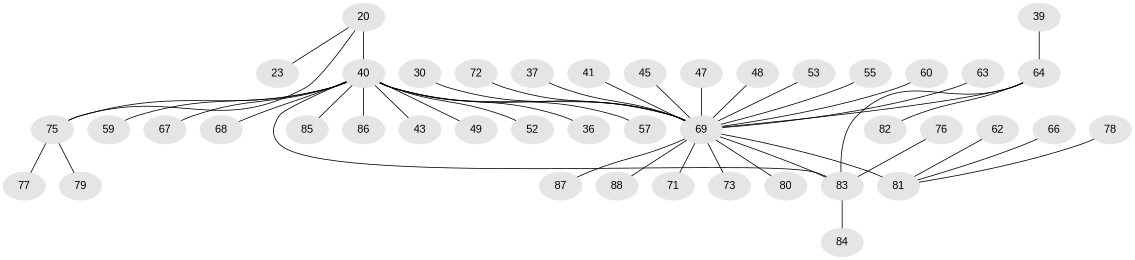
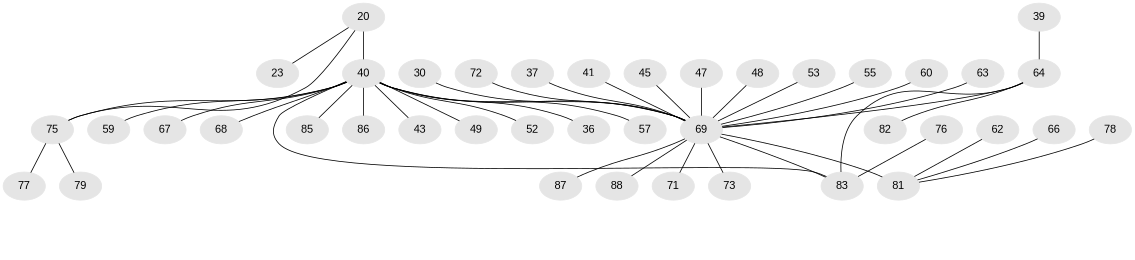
(786, 186) -> none
(842, 242) -> none
